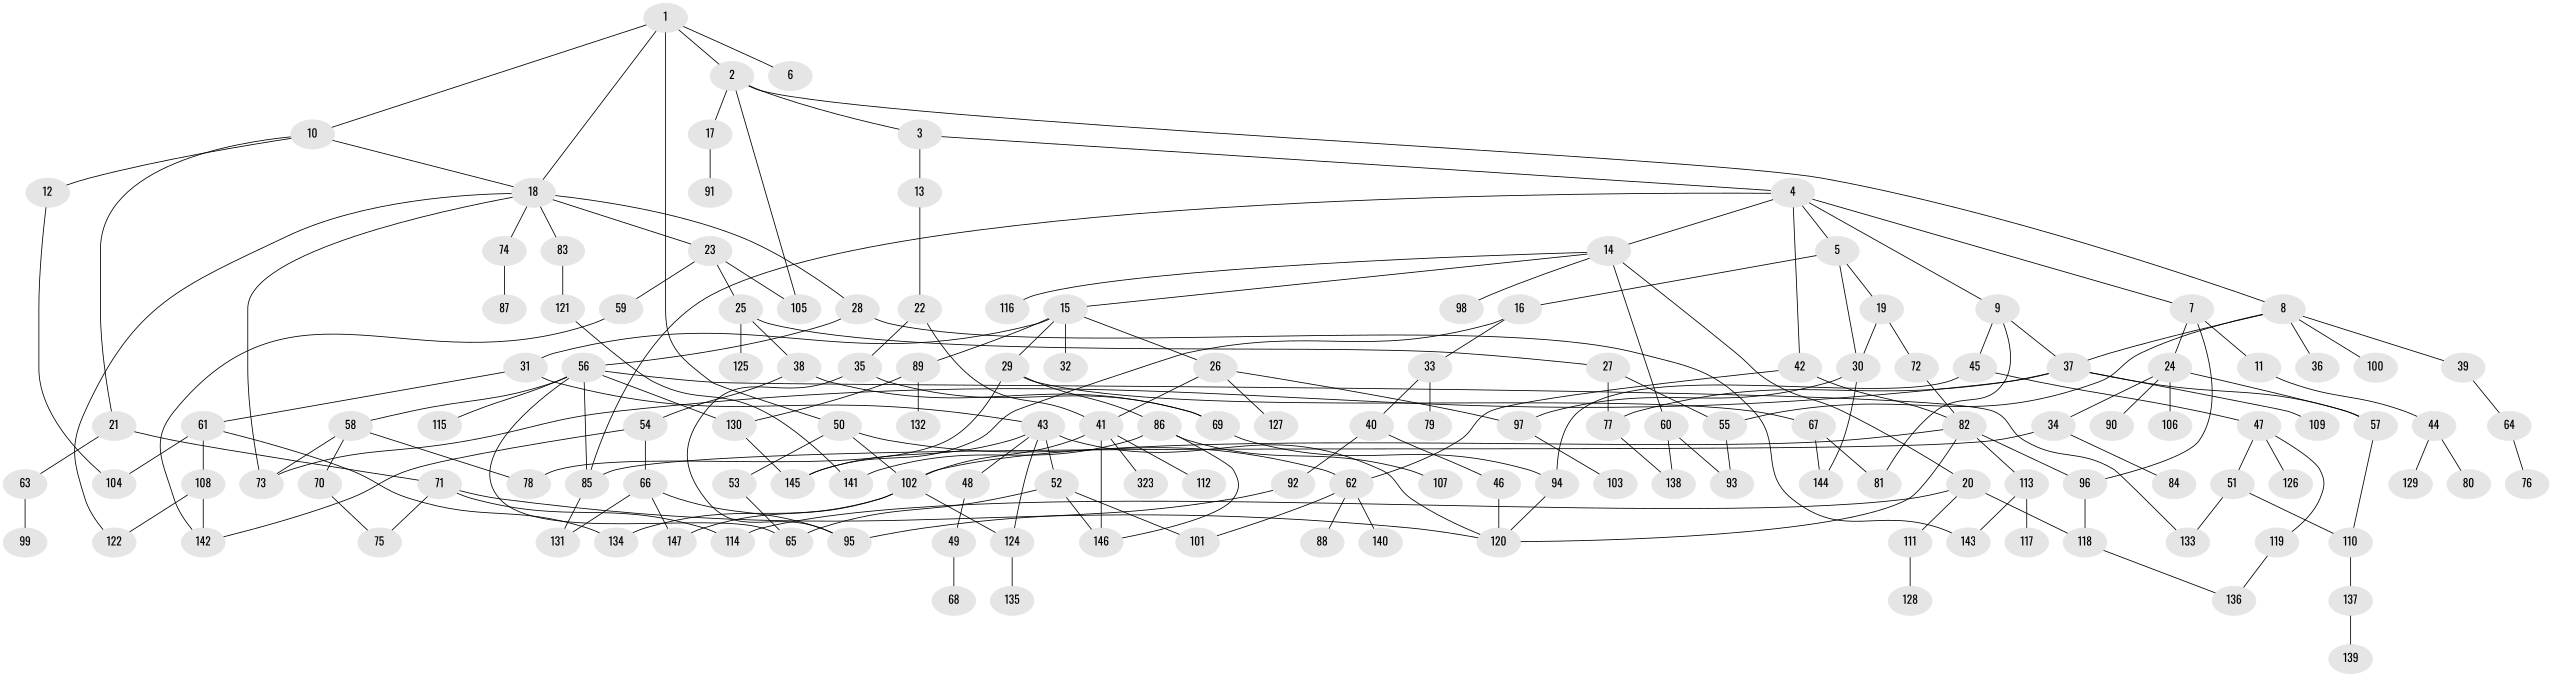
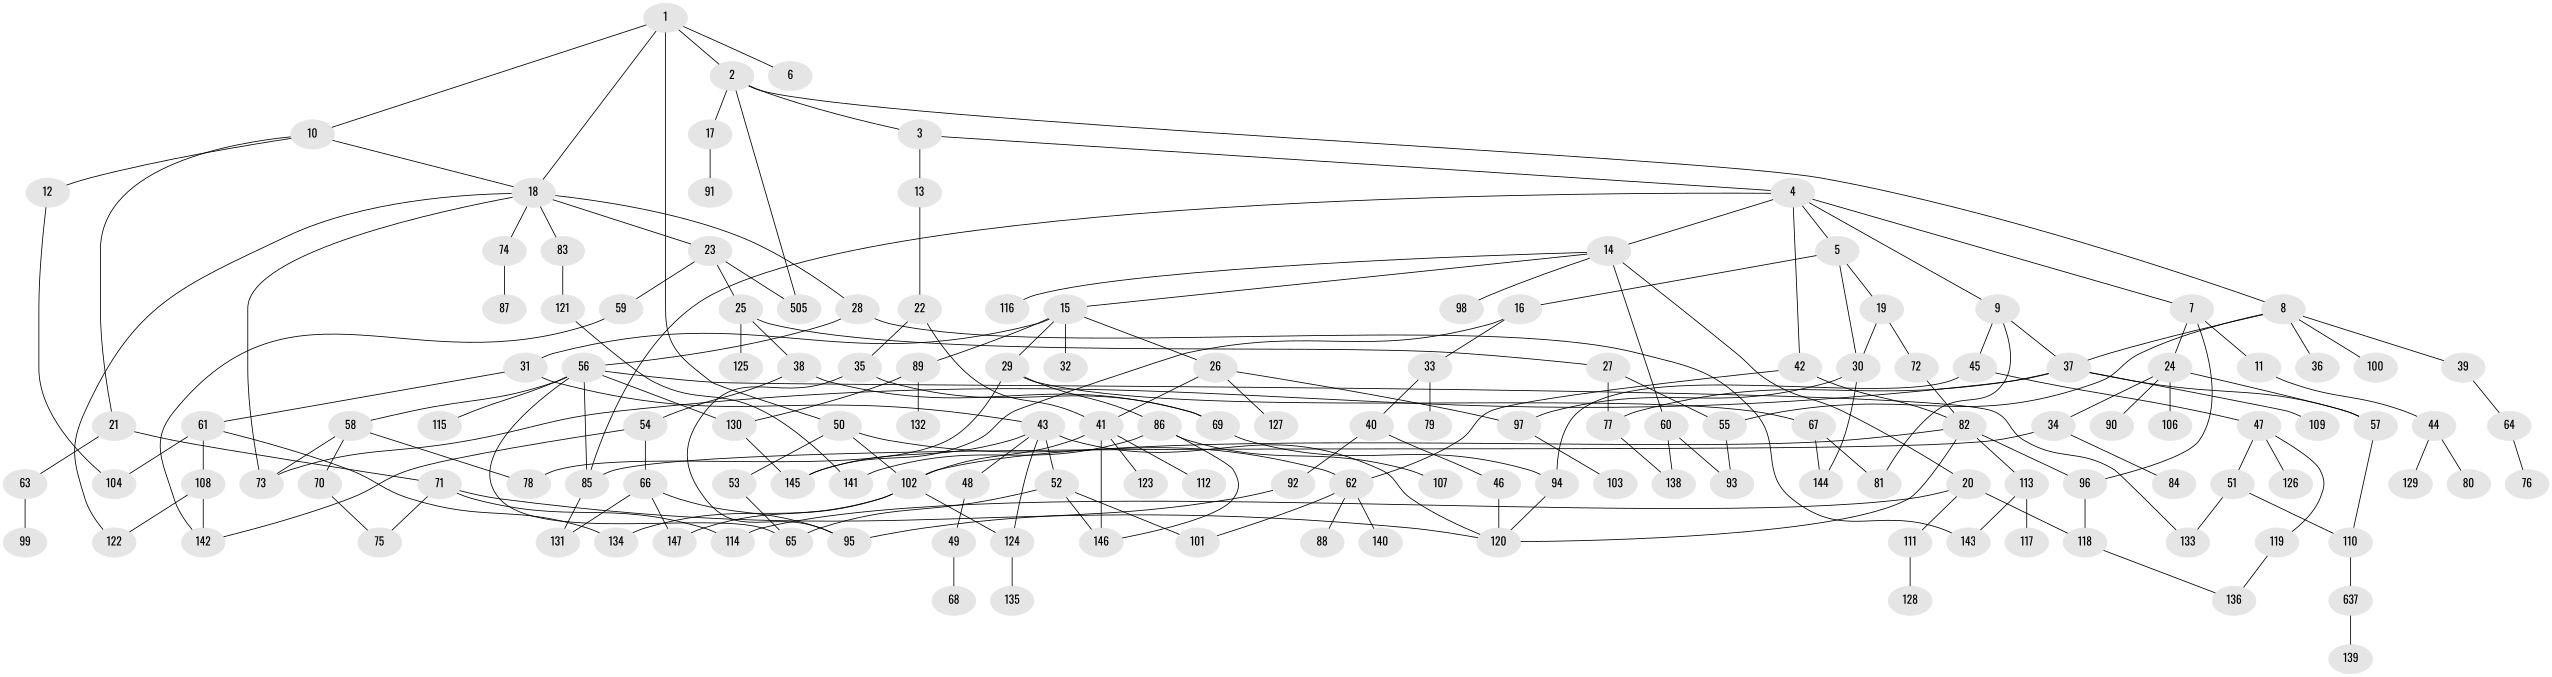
(799, 309) -> (799, 309)
(1146, 484) -> (1146, 484)
(2351, 601) -> (2351, 601)
